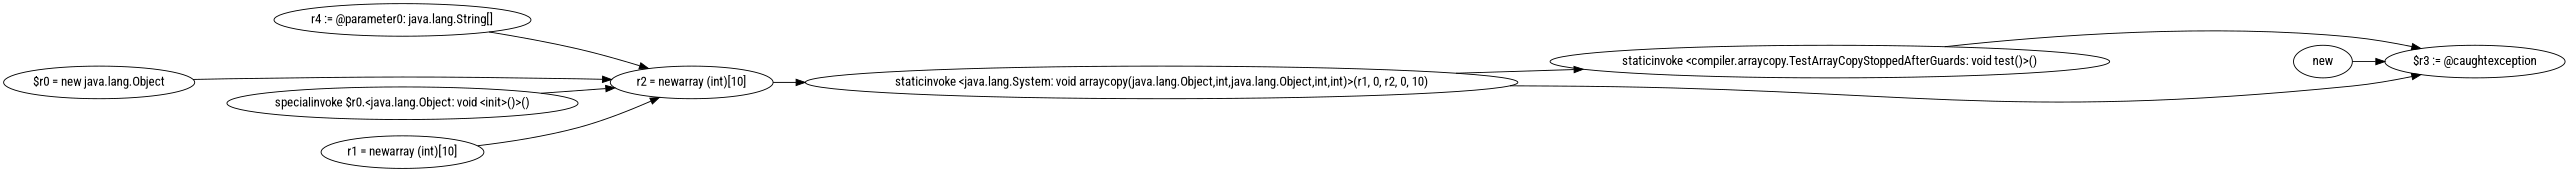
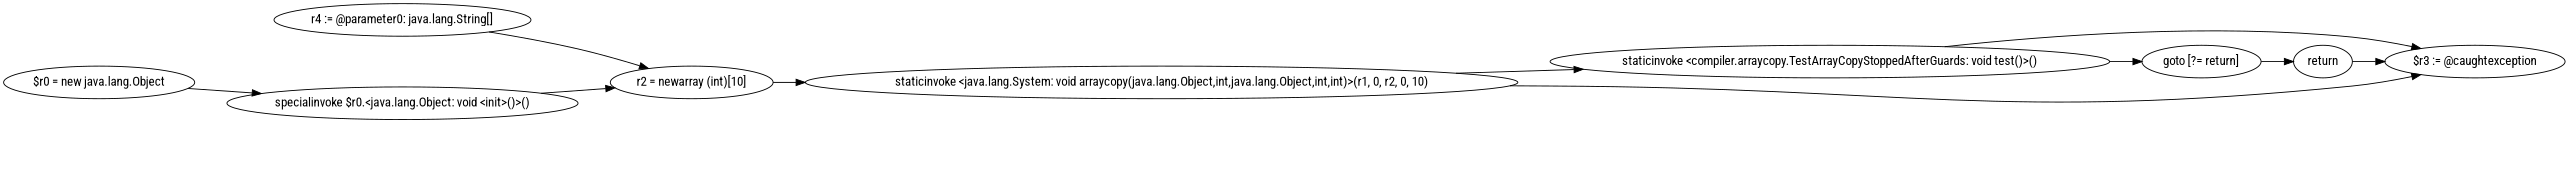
none -> (2201, 62)
(2323, 62) -> (2323, 62)
(398, 77) -> (220, 91)
(402, 152) -> none
